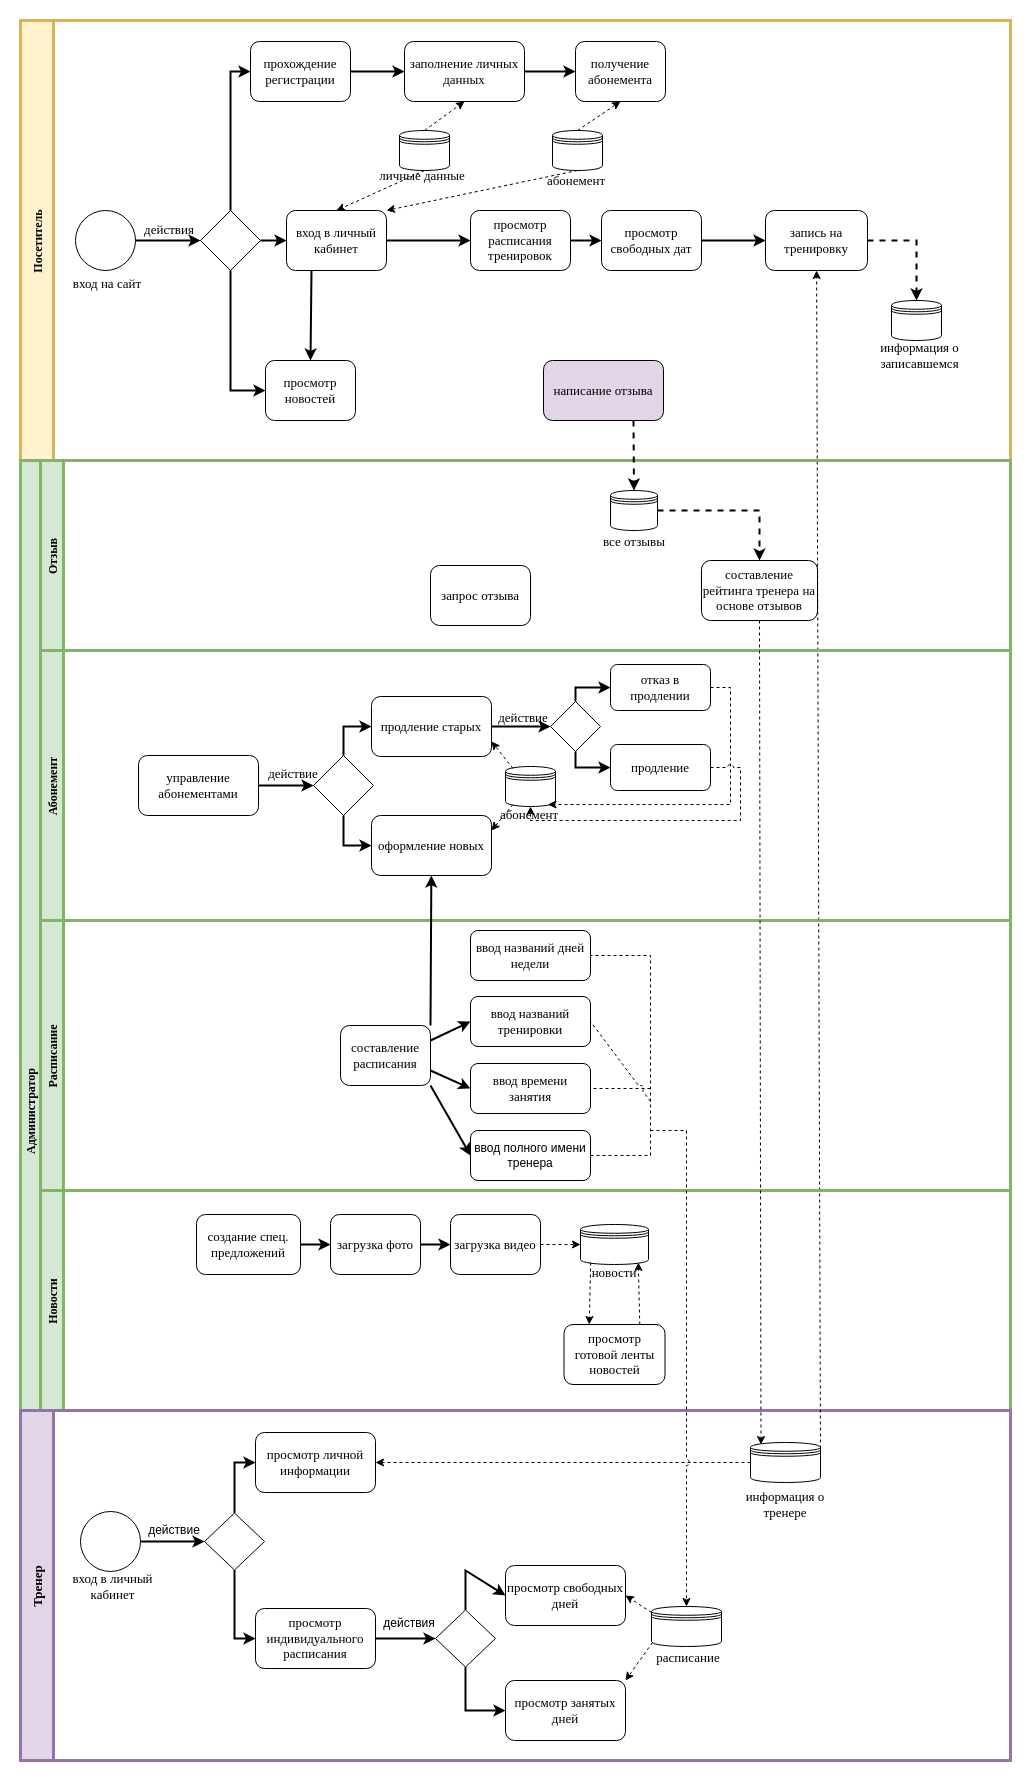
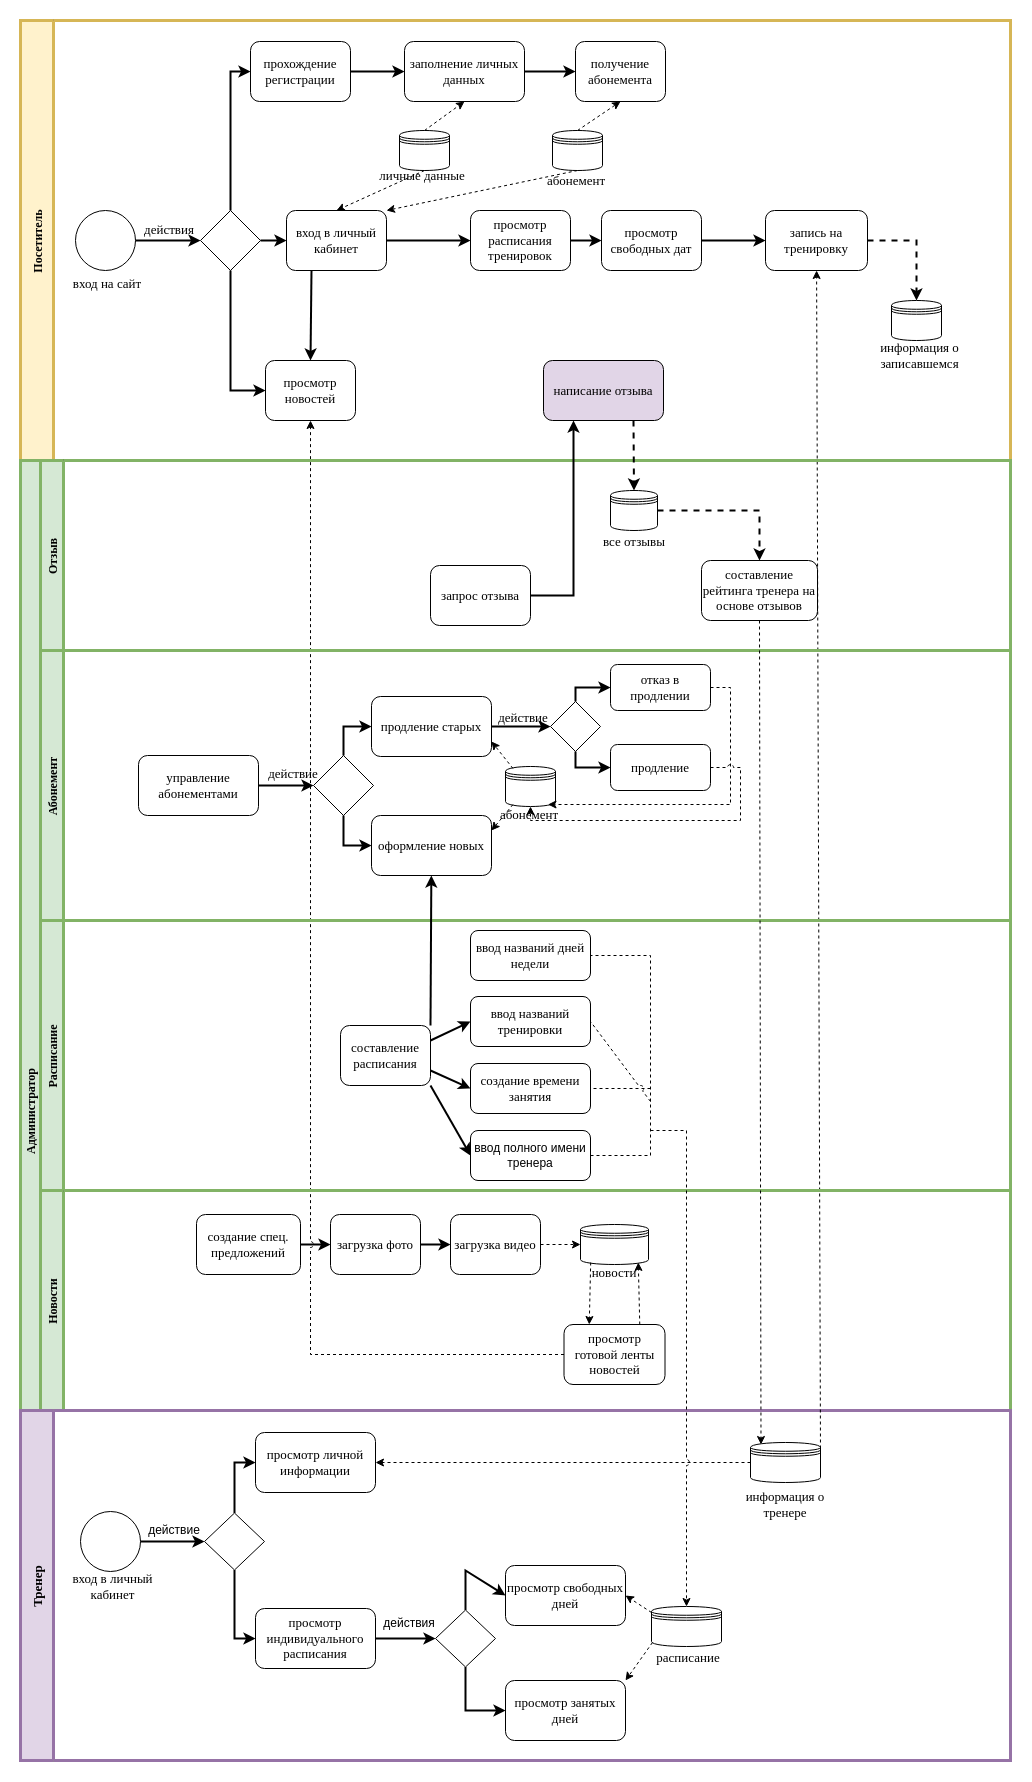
none -> (574, 534)
none -> (311, 1020)
(531, 1089) -> (531, 1089)
